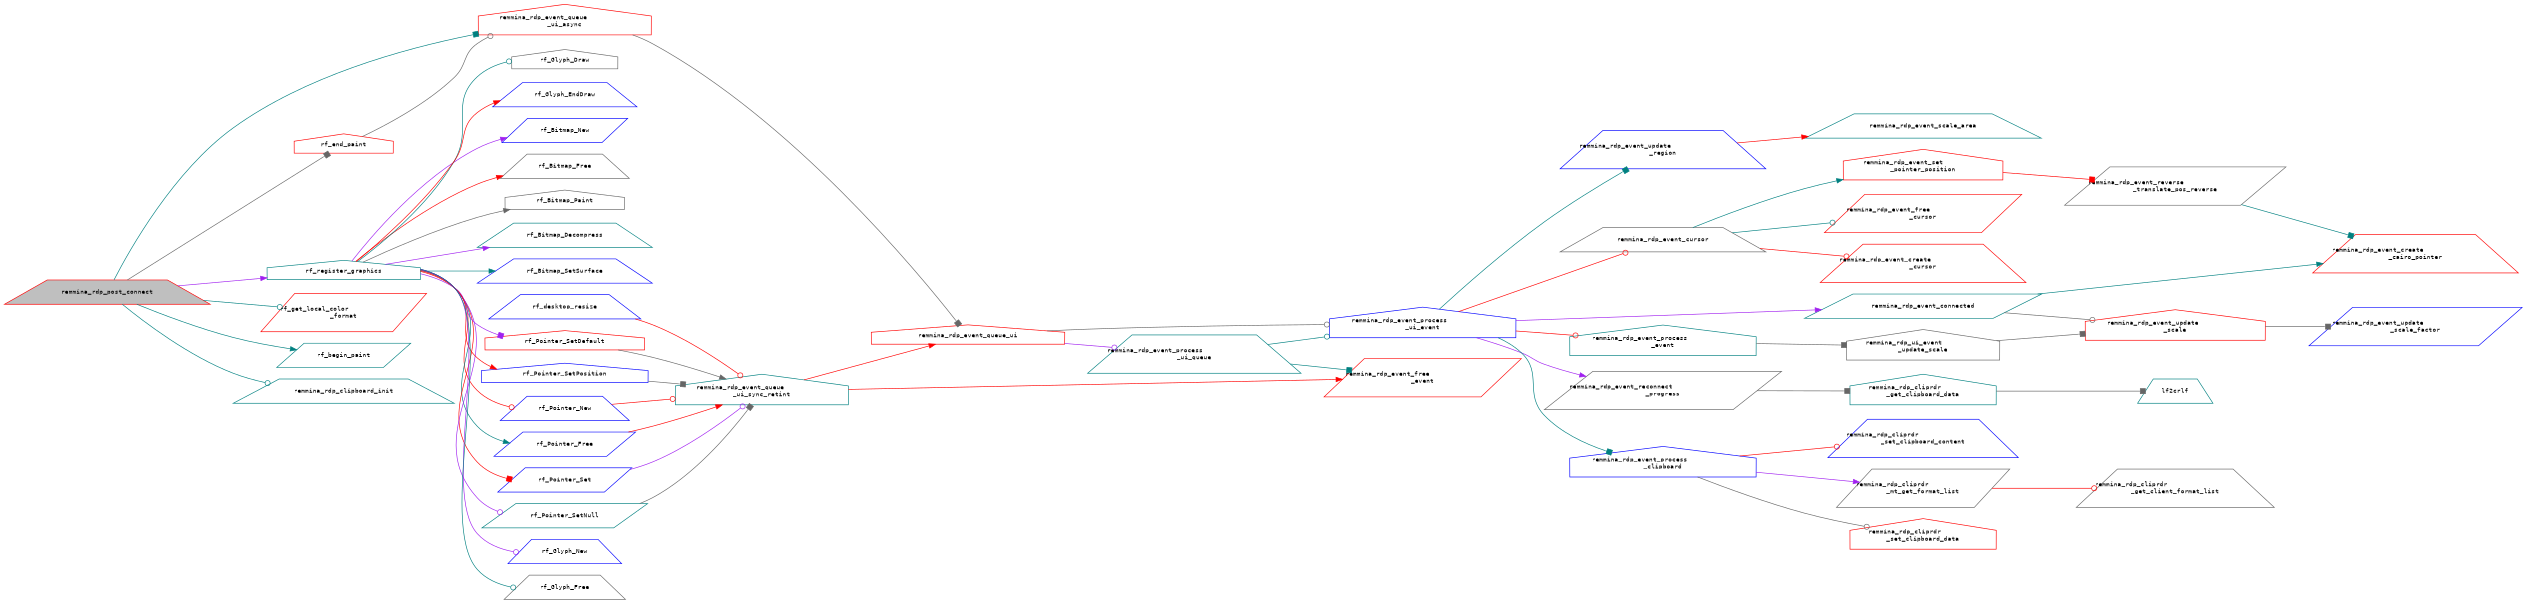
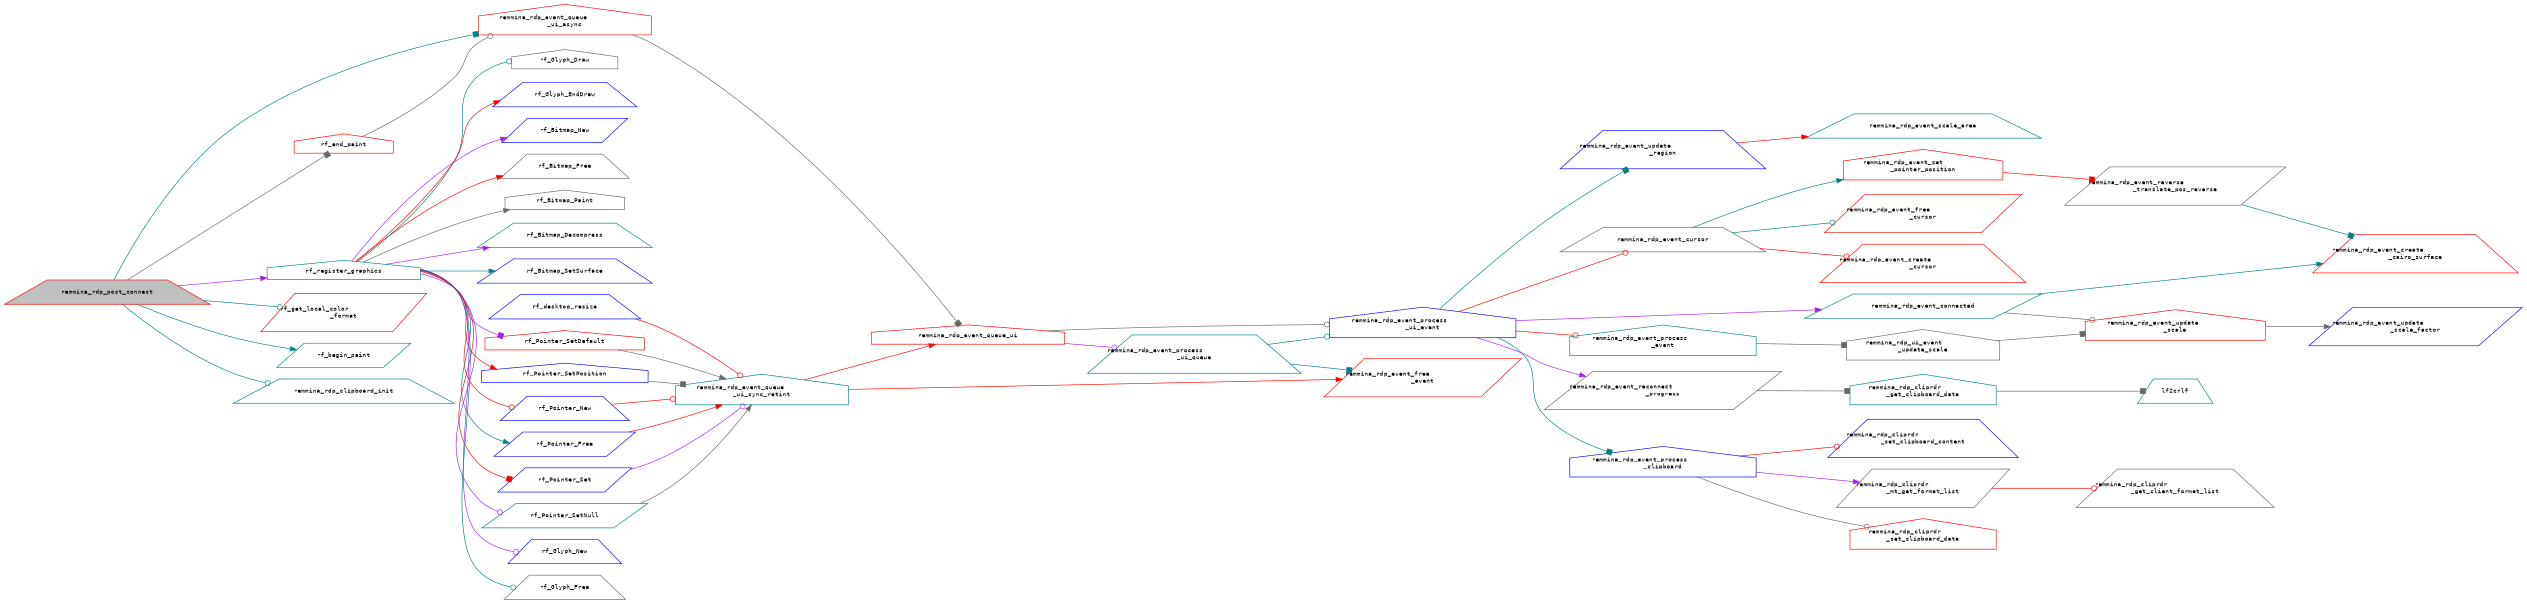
(2416, 254) -> (2416, 254)
(2295, 327) -> (2295, 327)
(699, 463) -> (699, 463)
